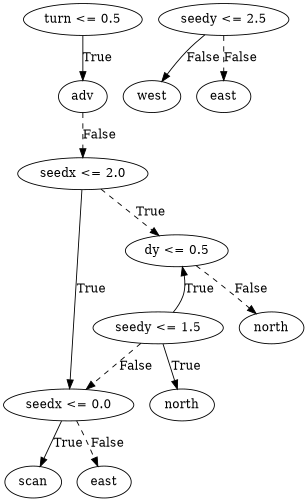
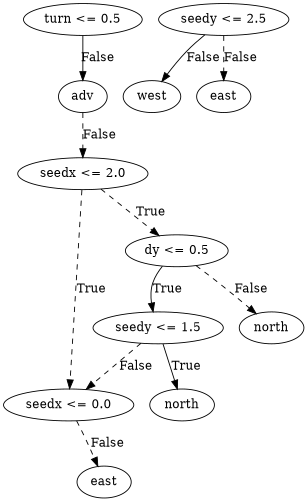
(98, 58) -> (98, 58)
(76, 285) -> (76, 285)
(183, 295) -> (153, 283)
(33, 482) -> none
